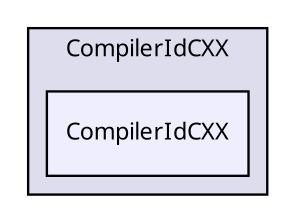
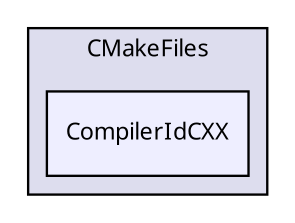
(148, 50) -> (148, 50)
